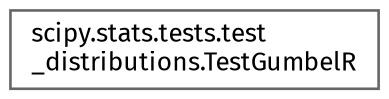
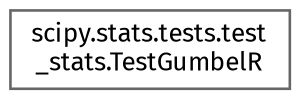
(195, 50) -> (150, 50)
